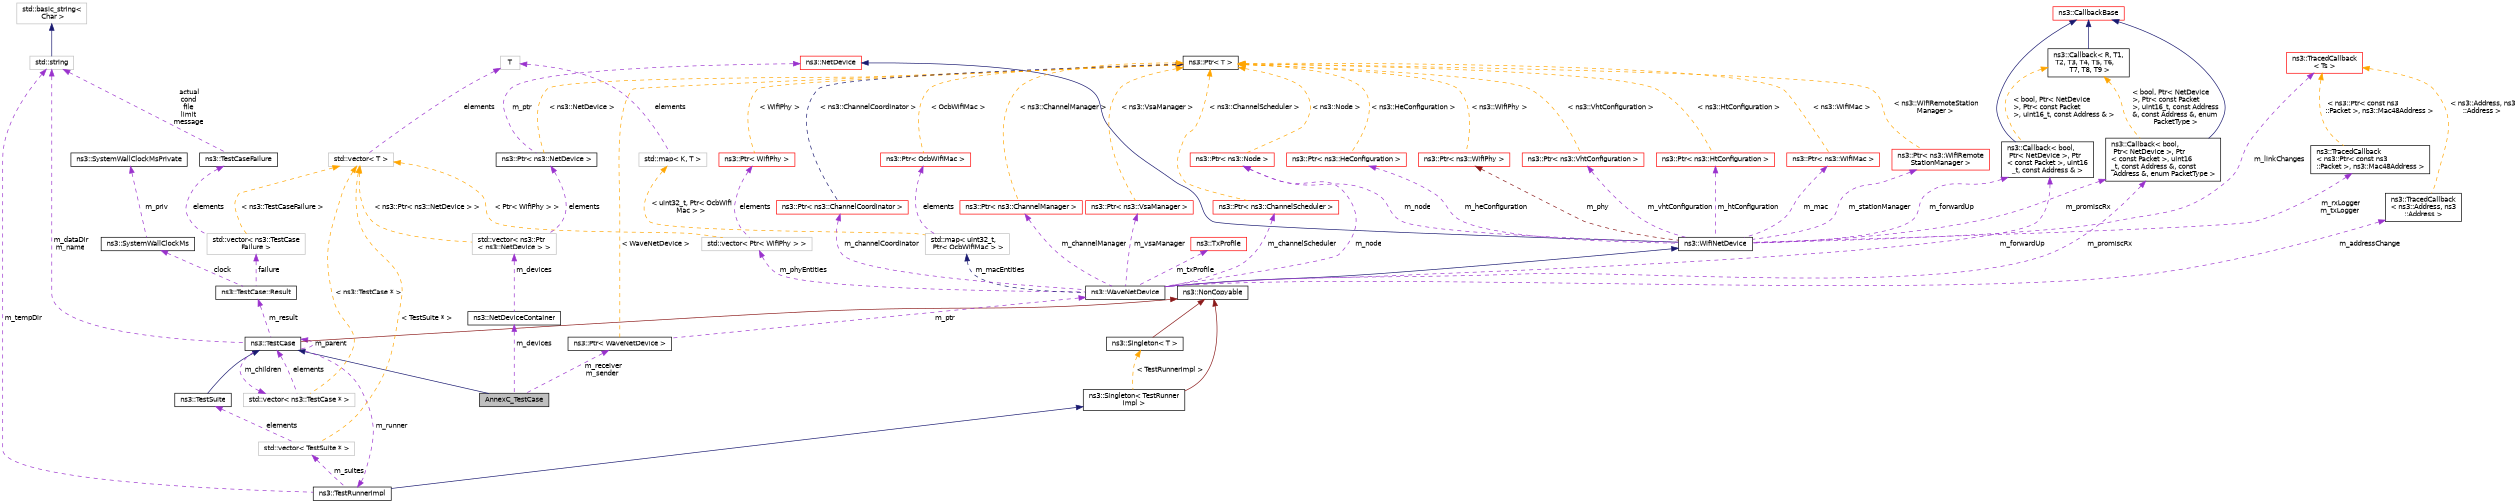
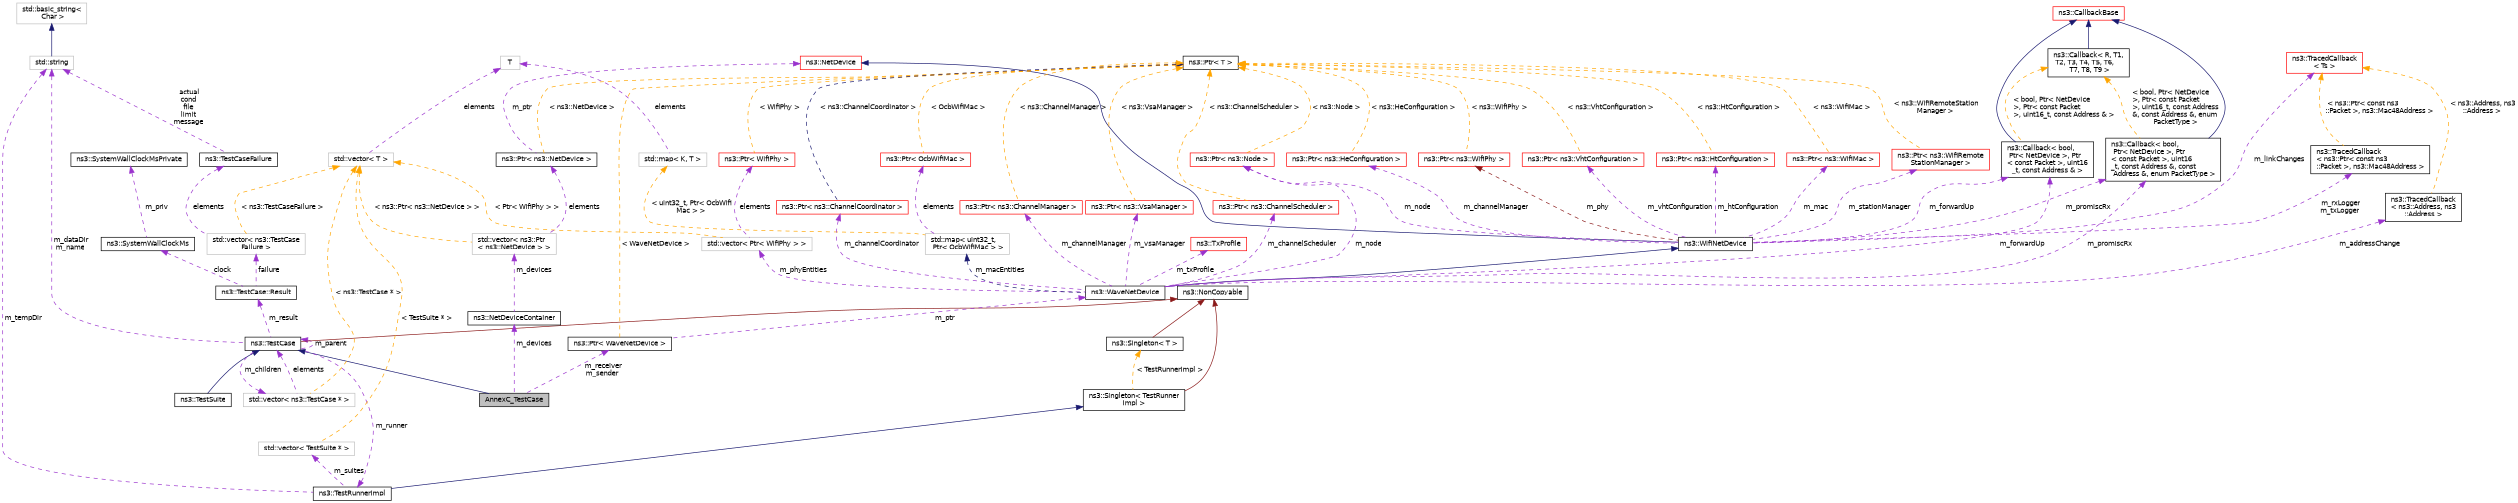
(1495, 207) -> (1495, 207)
(258, 426) -> none
